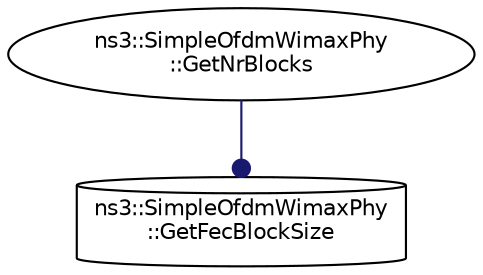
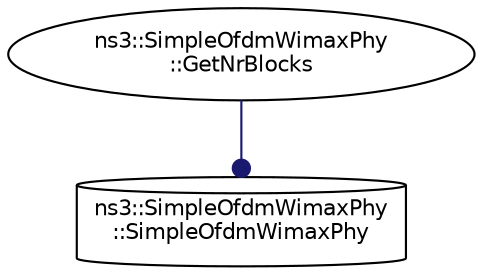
(241, 222) -> (241, 222)
